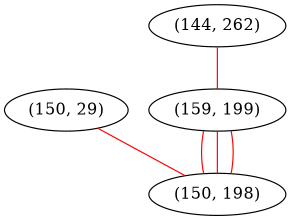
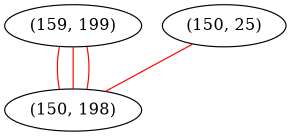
(217, 26) -> none
(66, 110) -> (224, 26)
